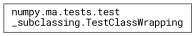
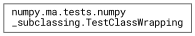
(98, 18) -> (98, 18)
